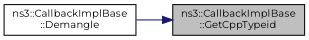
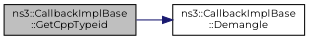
(149, 20) -> (149, 20)
